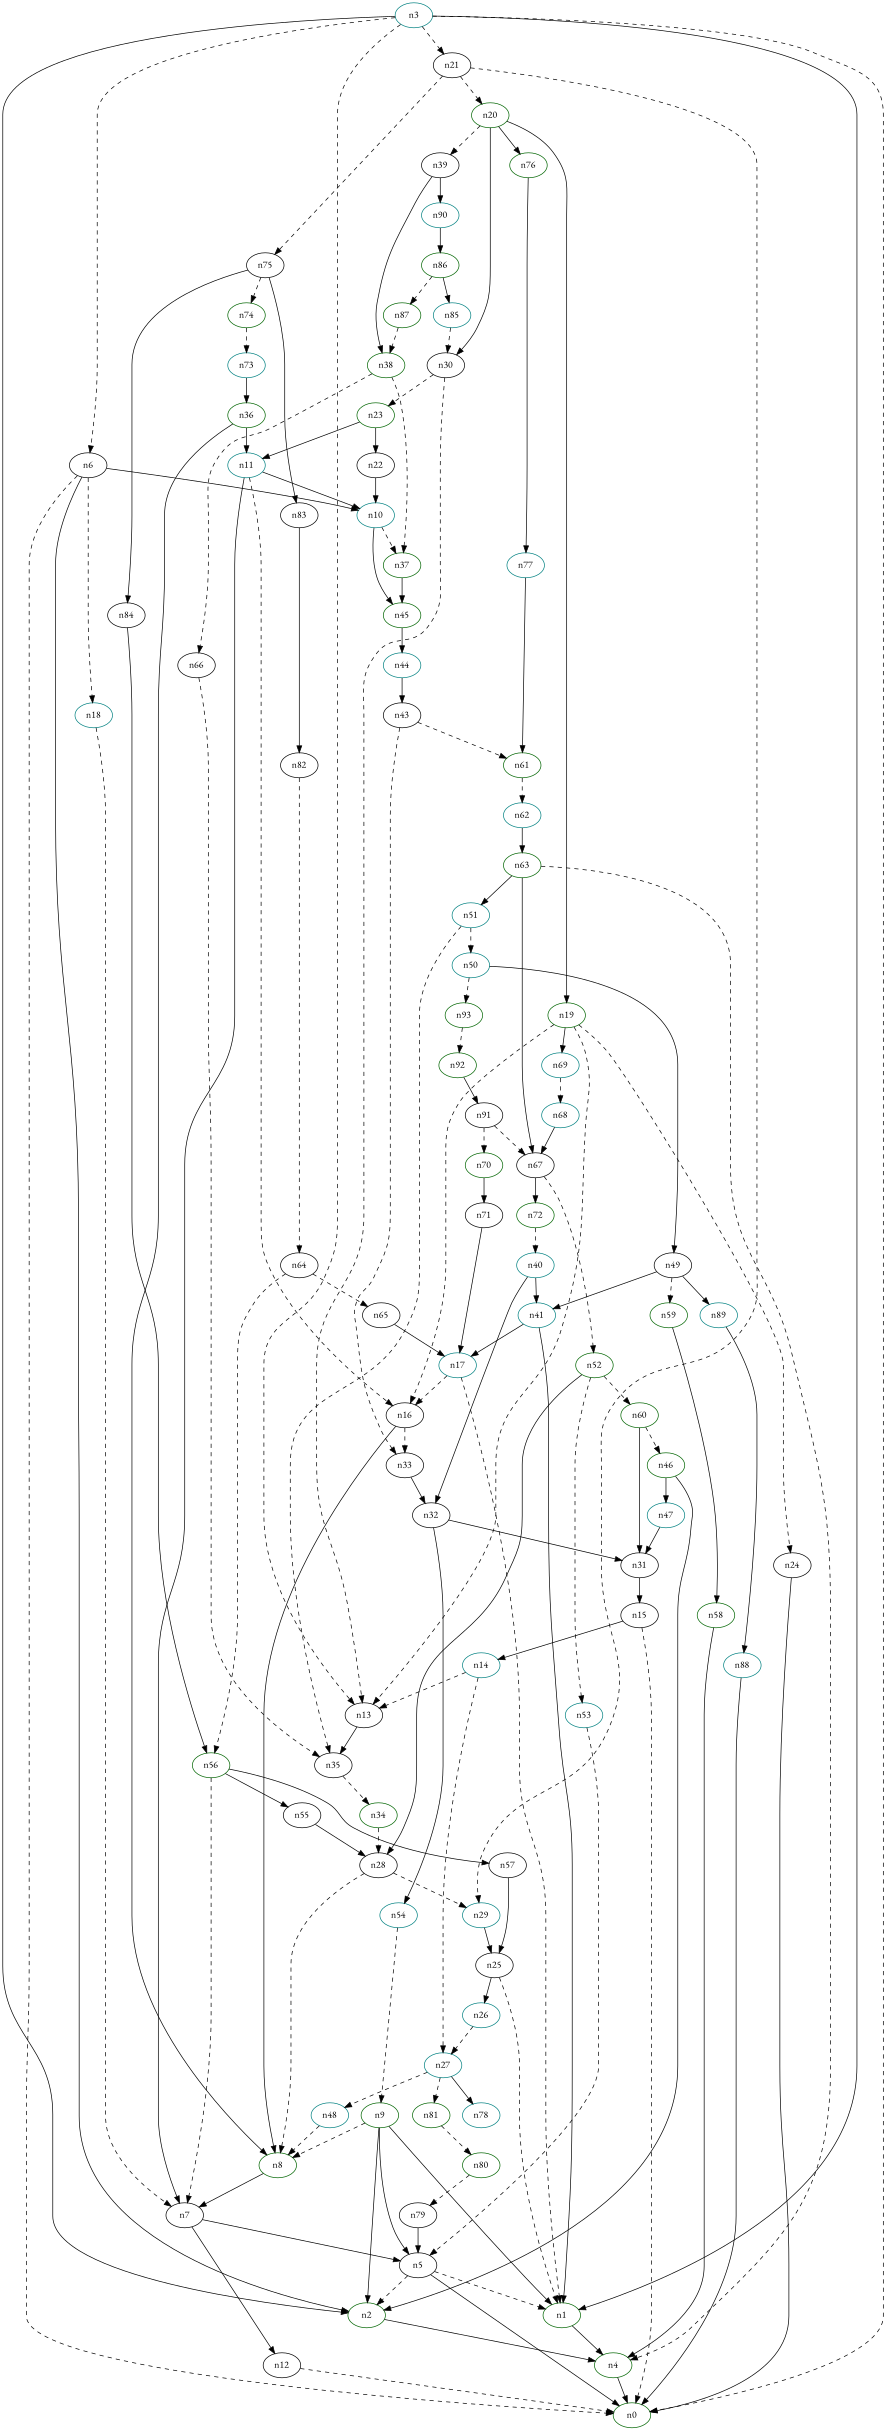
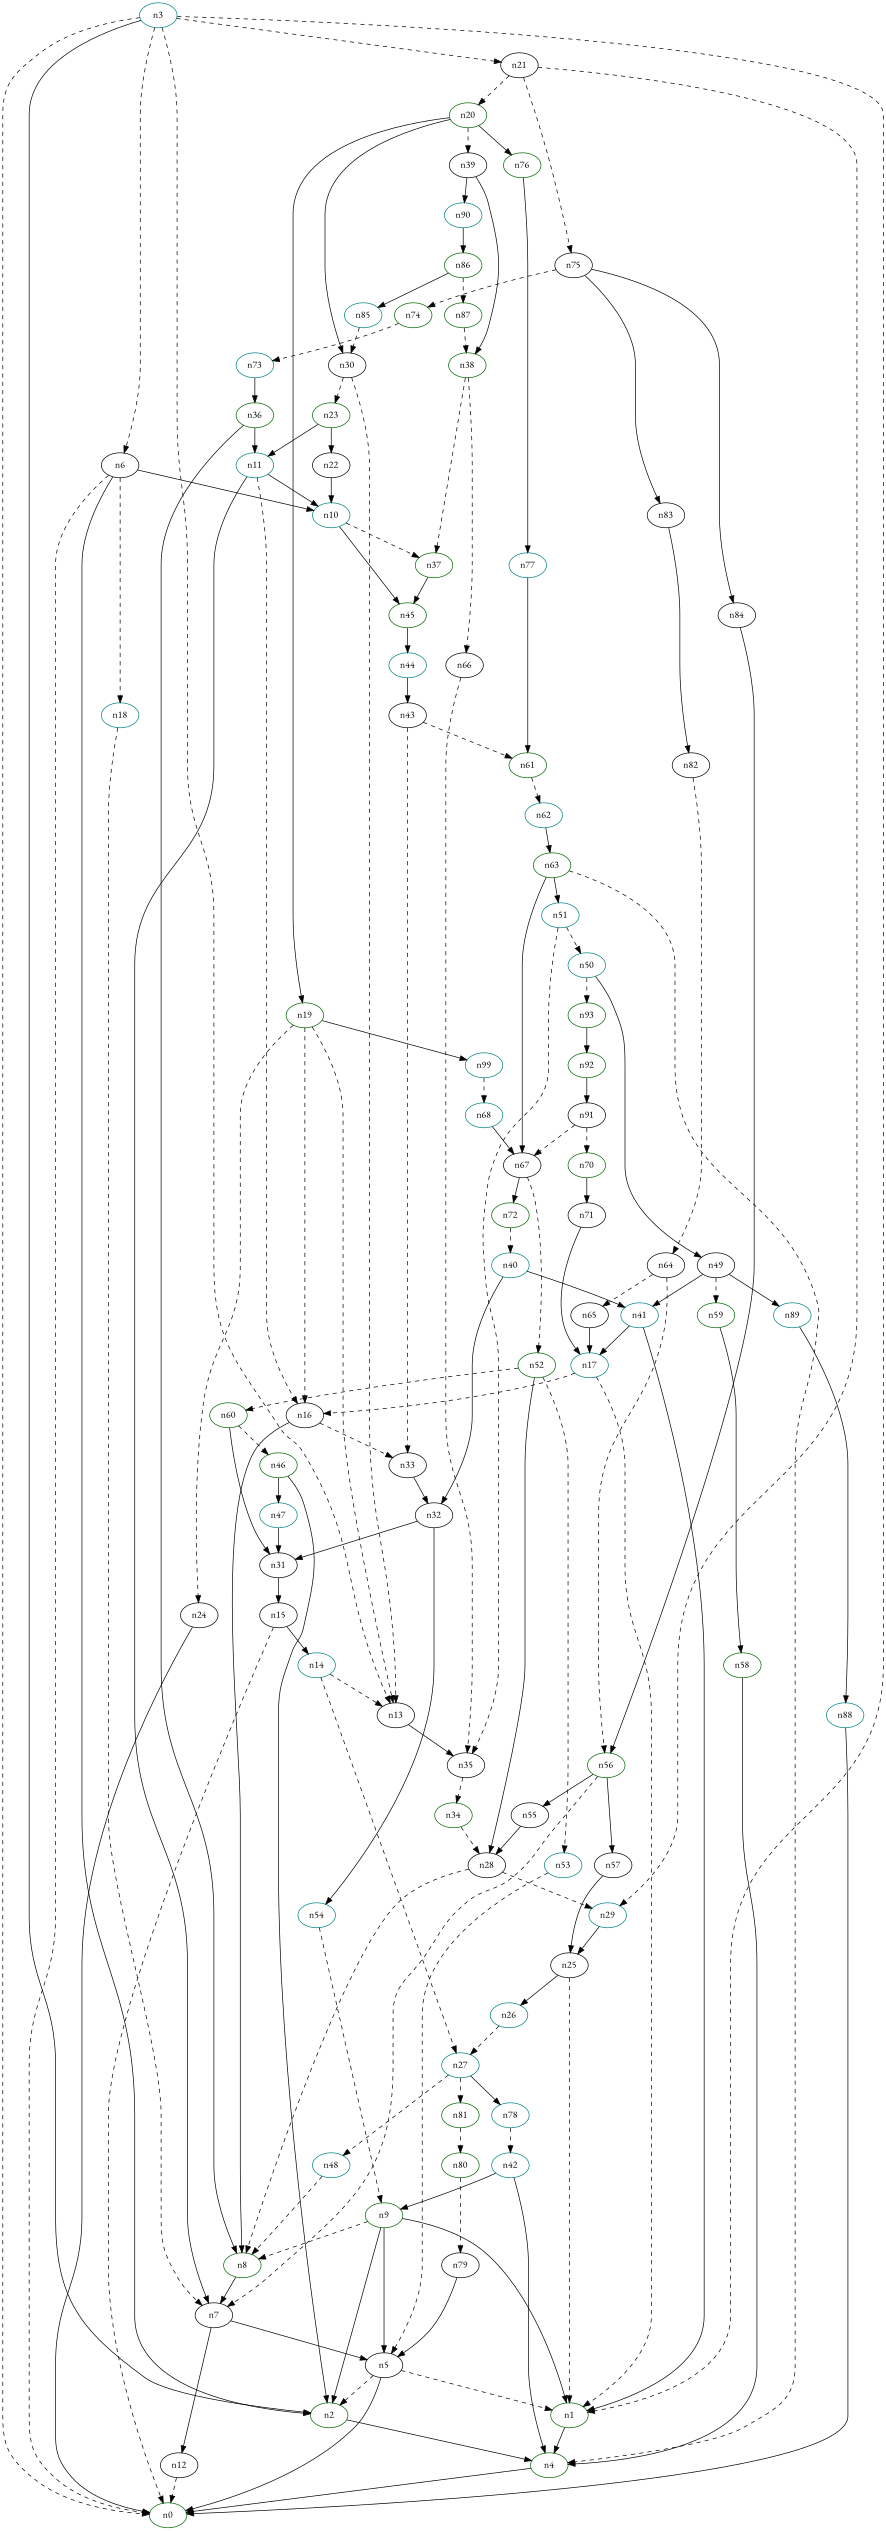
(461, 1037) -> (587, 1037)
(857, 1057) -> (883, 967)
(560, 1065) -> (484, 1065)
none -> (510, 2165)
